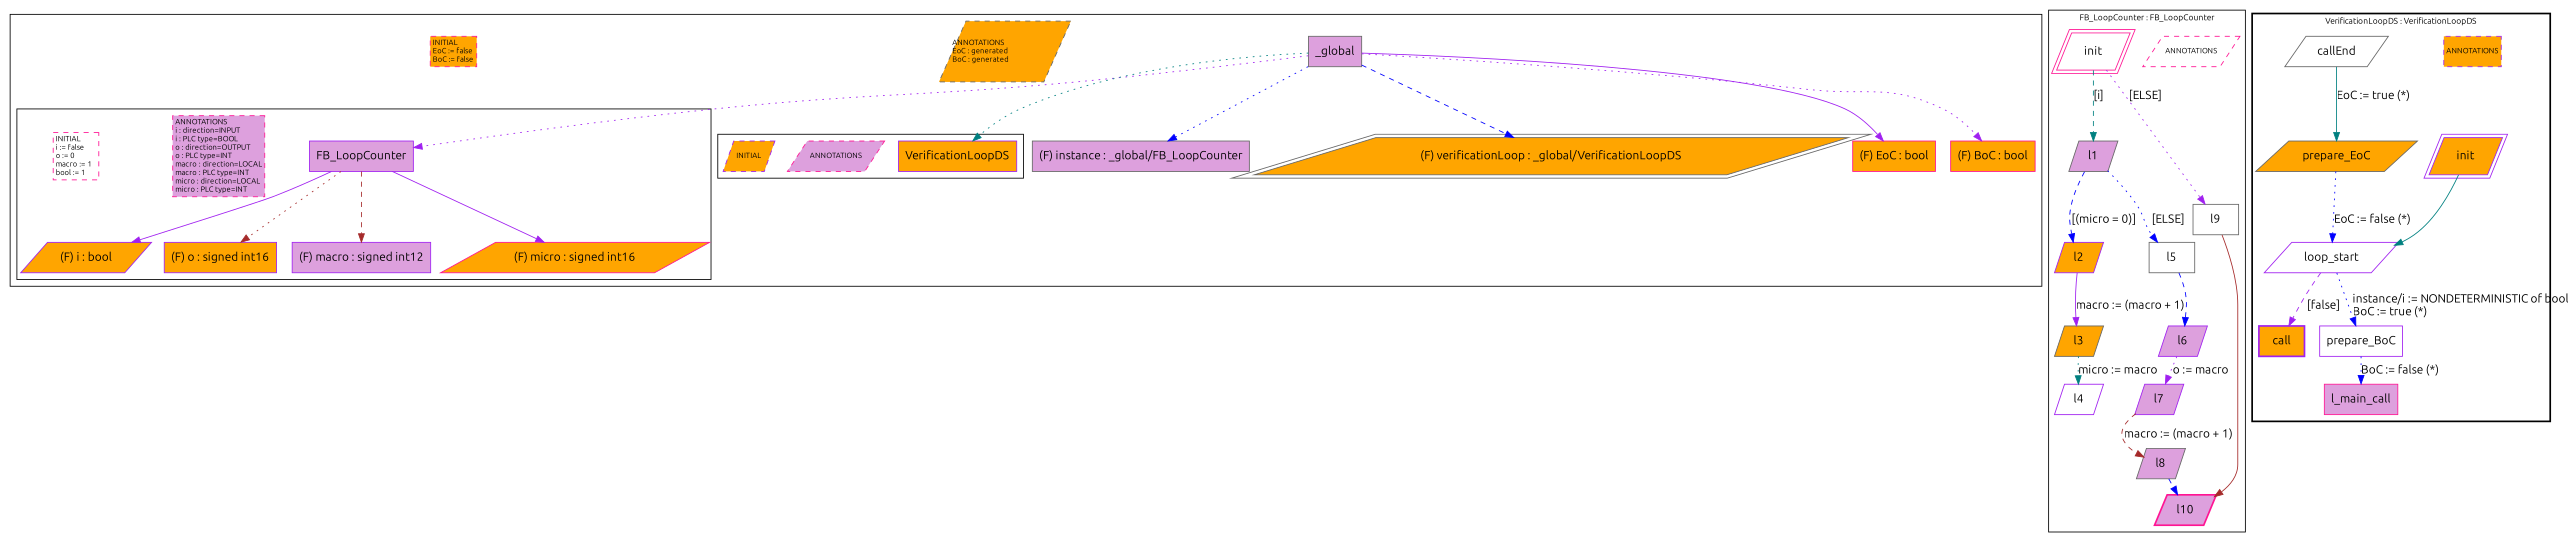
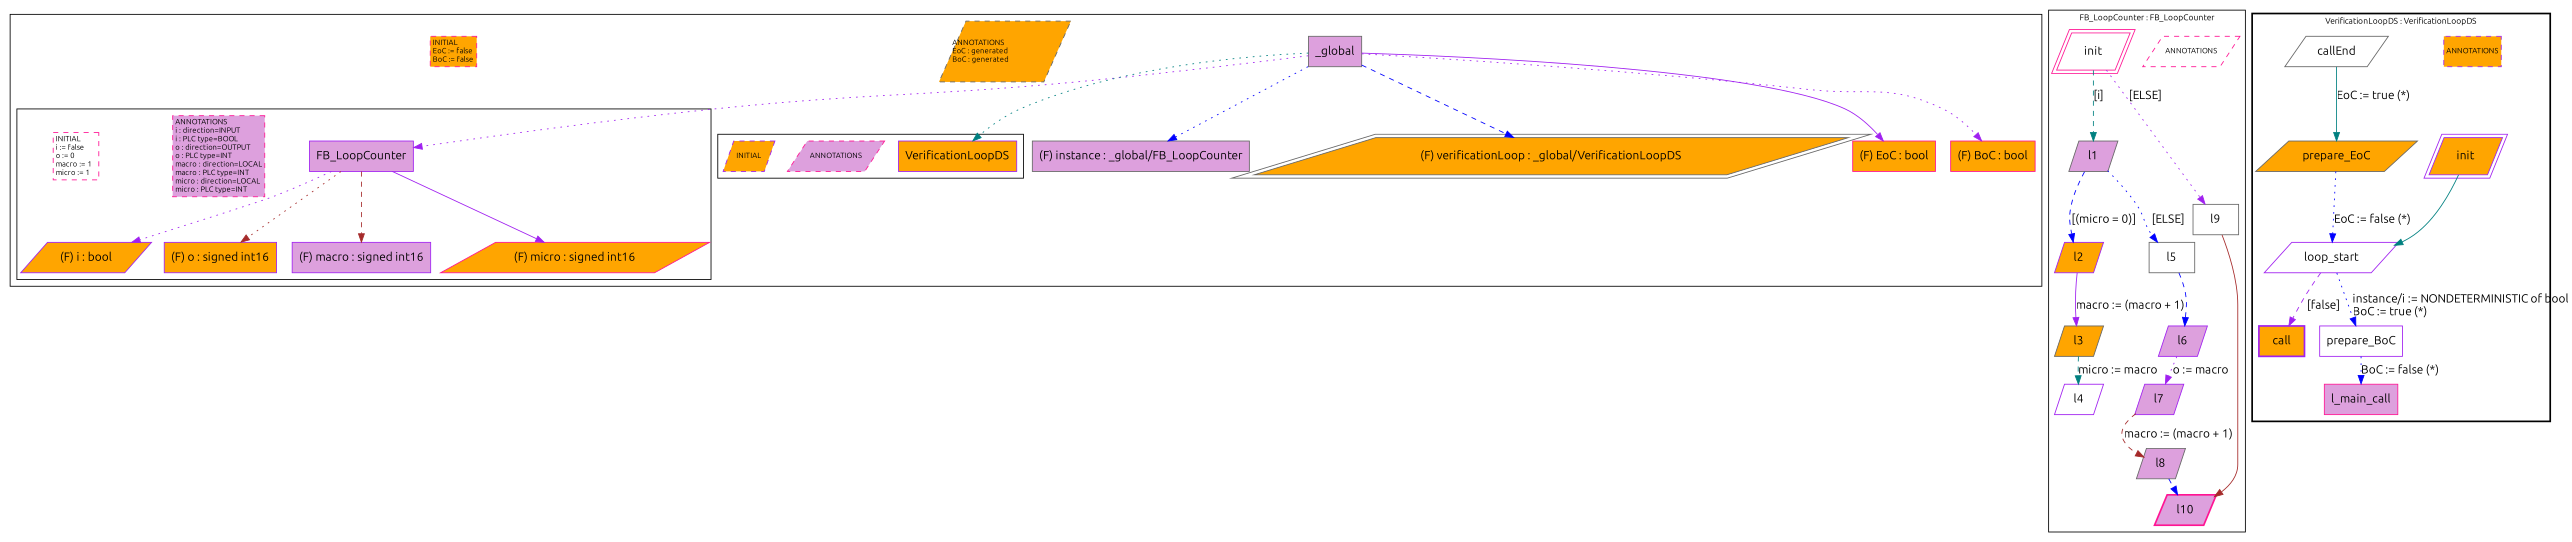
(76, 156) -> (76, 156)
(237, 209) -> (237, 209)
(361, 258) -> (361, 258)
(2078, 366) -> (2078, 366)
